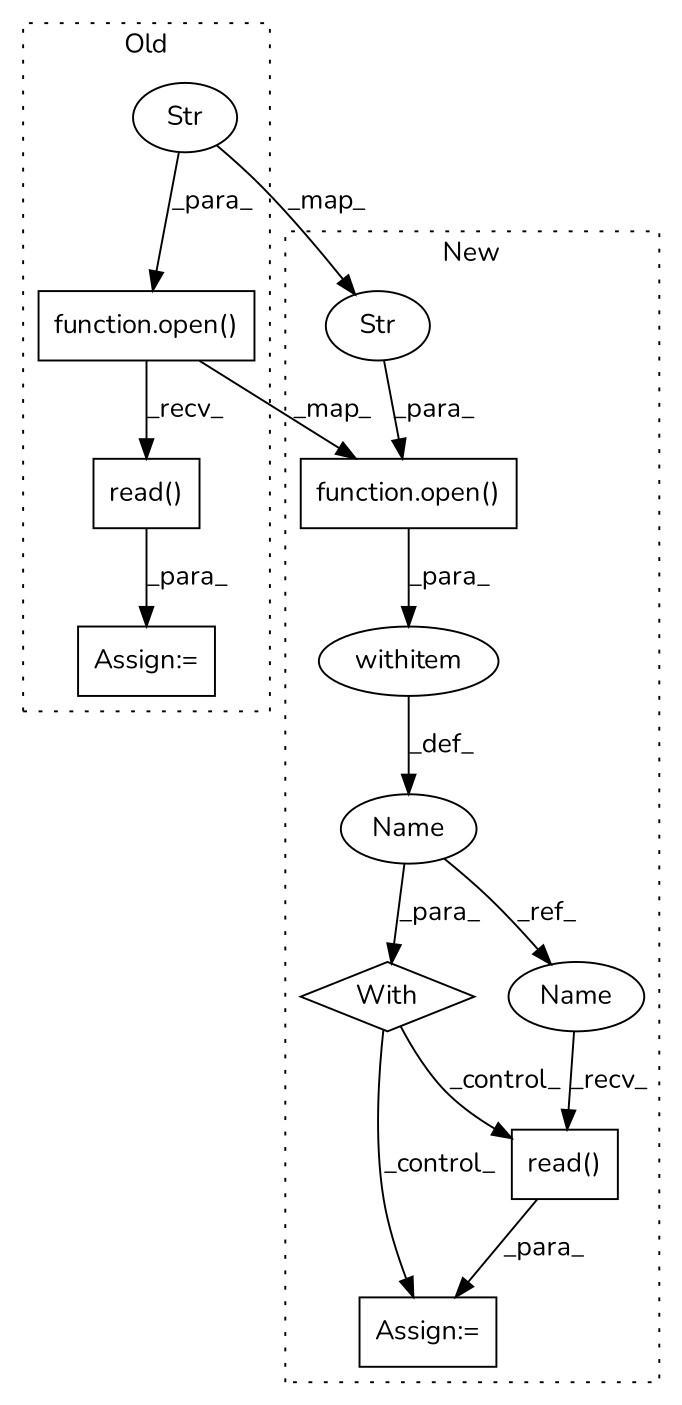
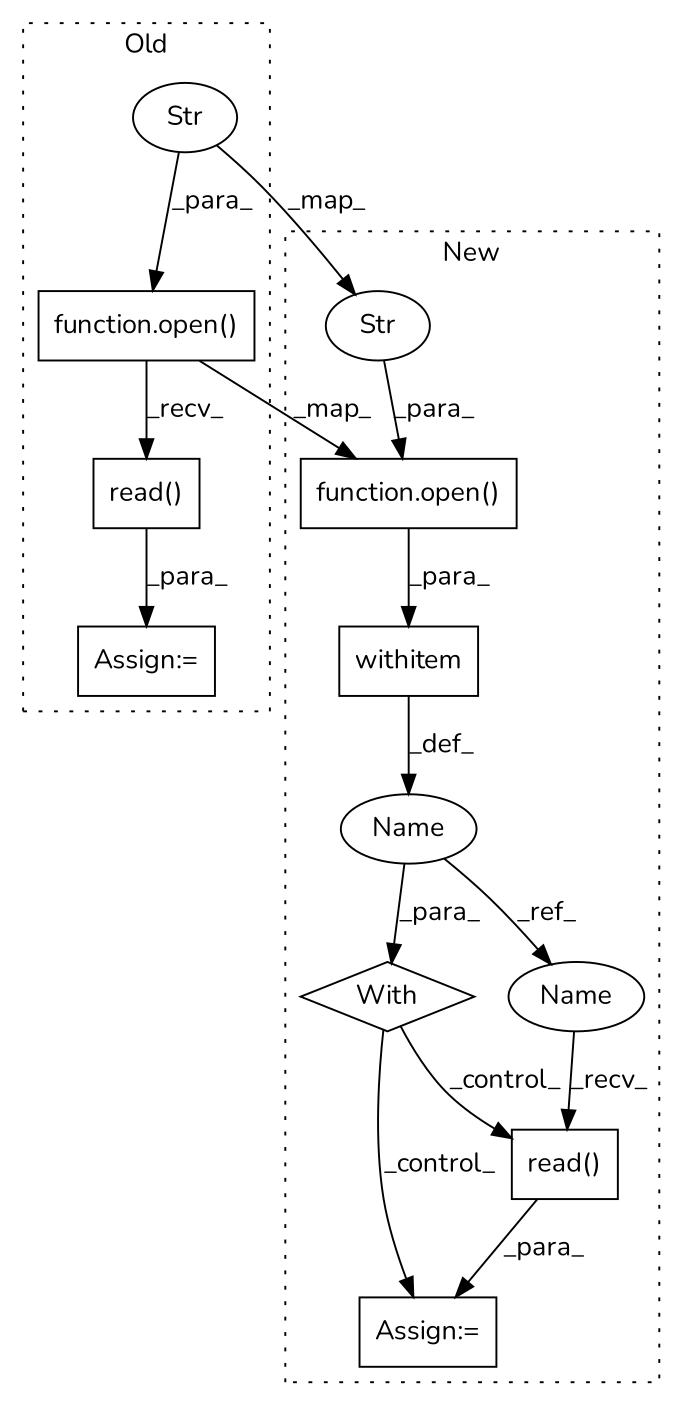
(409, 661) -> (409, 661)
